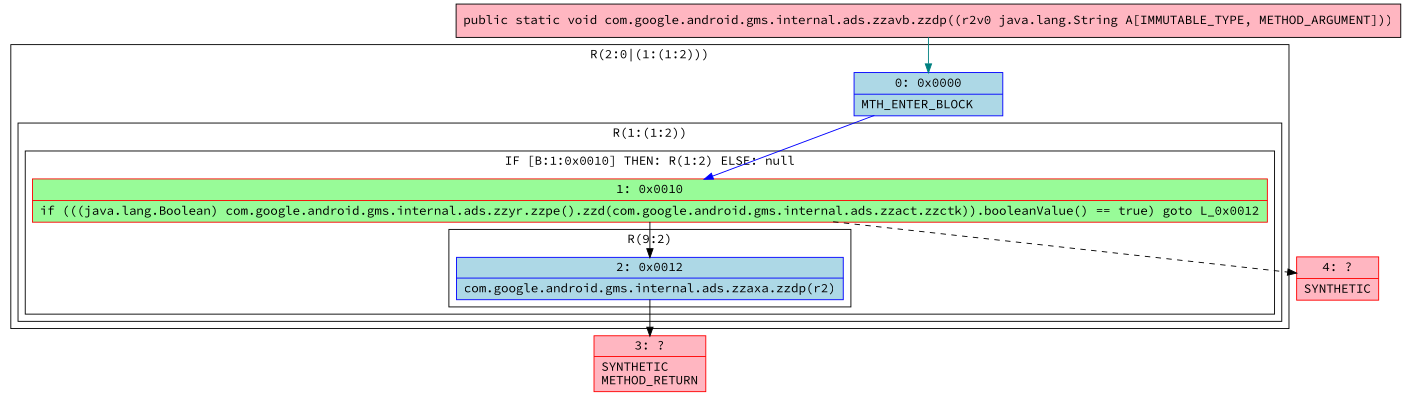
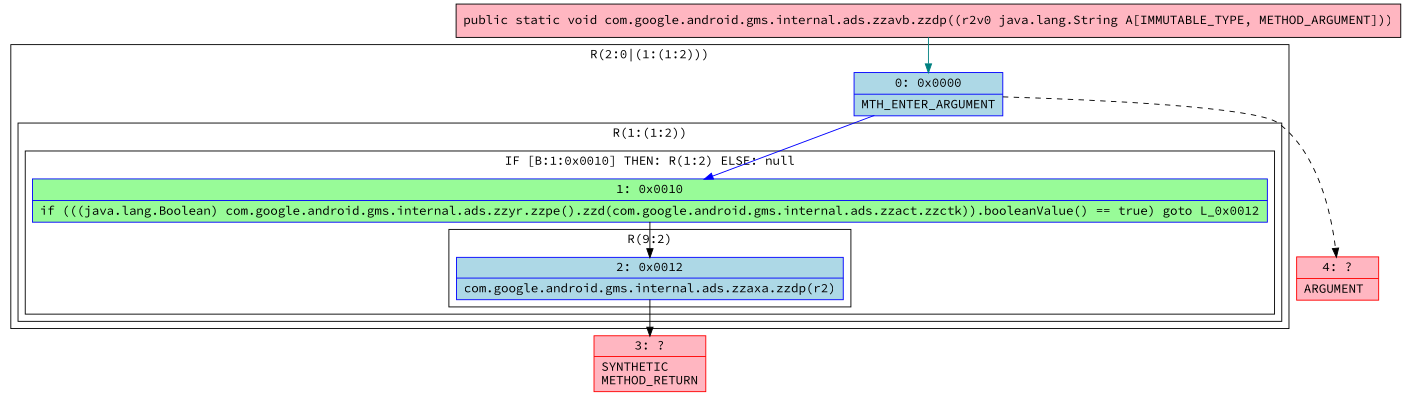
(917, 105) -> (928, 105)
(650, 201) -> (650, 201)
(1060, 247) -> (1212, 109)
(1338, 289) -> (1334, 289)
